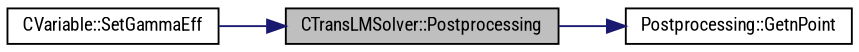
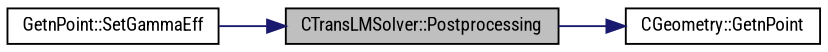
(113, 26) -> (113, 26)
(739, 26) -> (723, 26)
